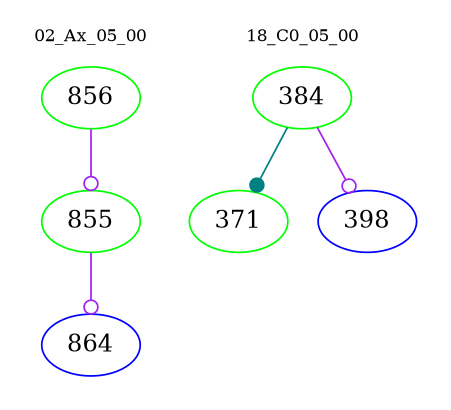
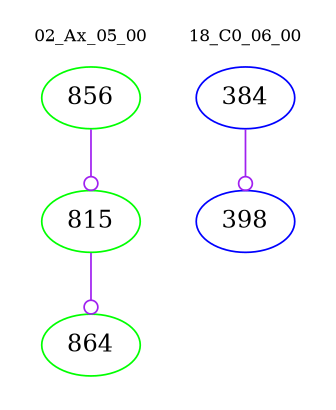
(303, 37) -> (245, 37)
(302, 98) -> (245, 98)
(91, 221) -> (91, 221)
(239, 221) -> none
(91, 345) -> (91, 345)
